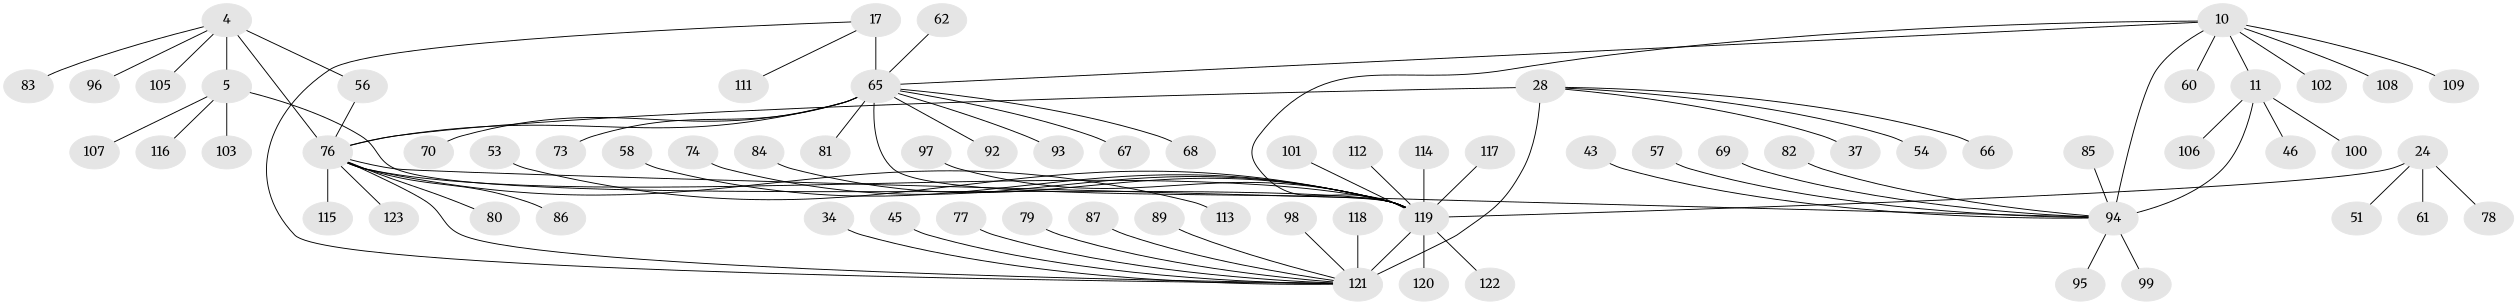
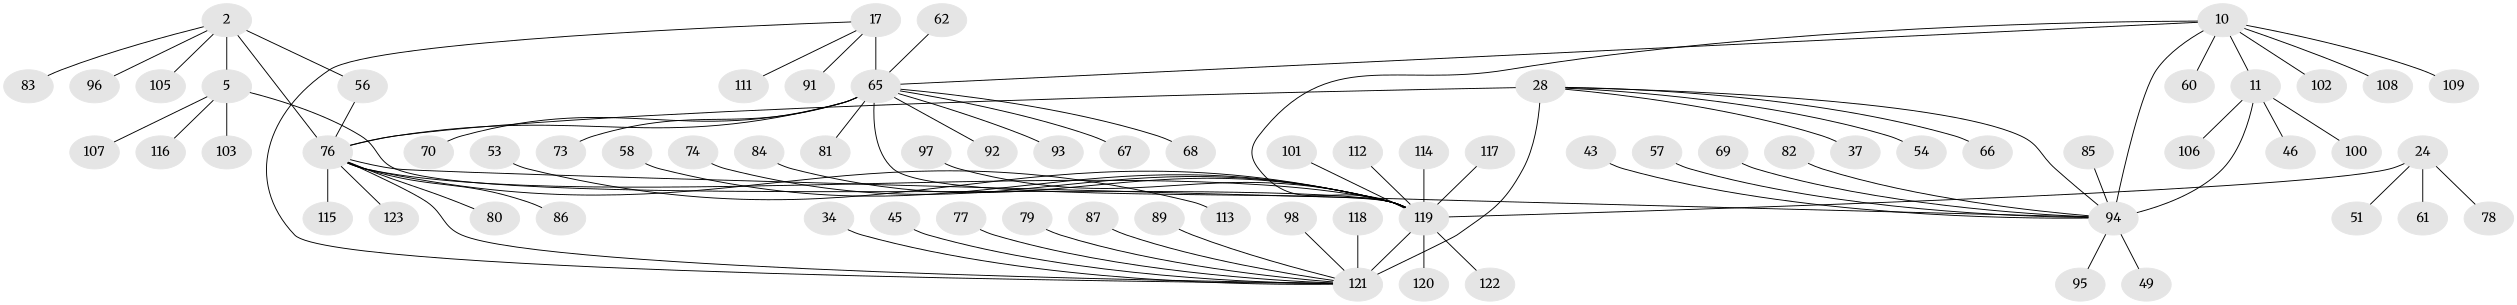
(227, 20) -> (227, 20)
none -> (810, 86)
none -> (1847, 103)
(2146, 285) -> (2146, 285)
